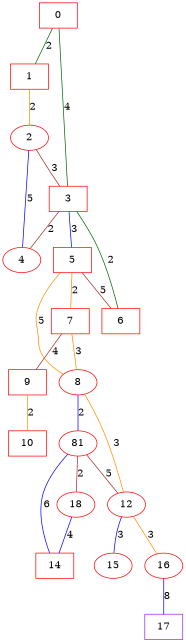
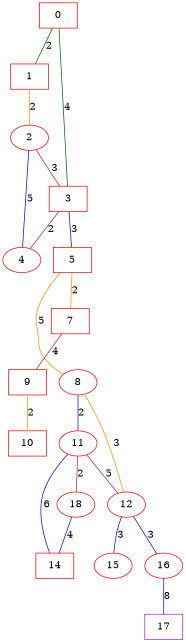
(121, 321) -> none
(74, 352) -> none
(78, 443) -> (78, 443)
(145, 535) -> (145, 535)
